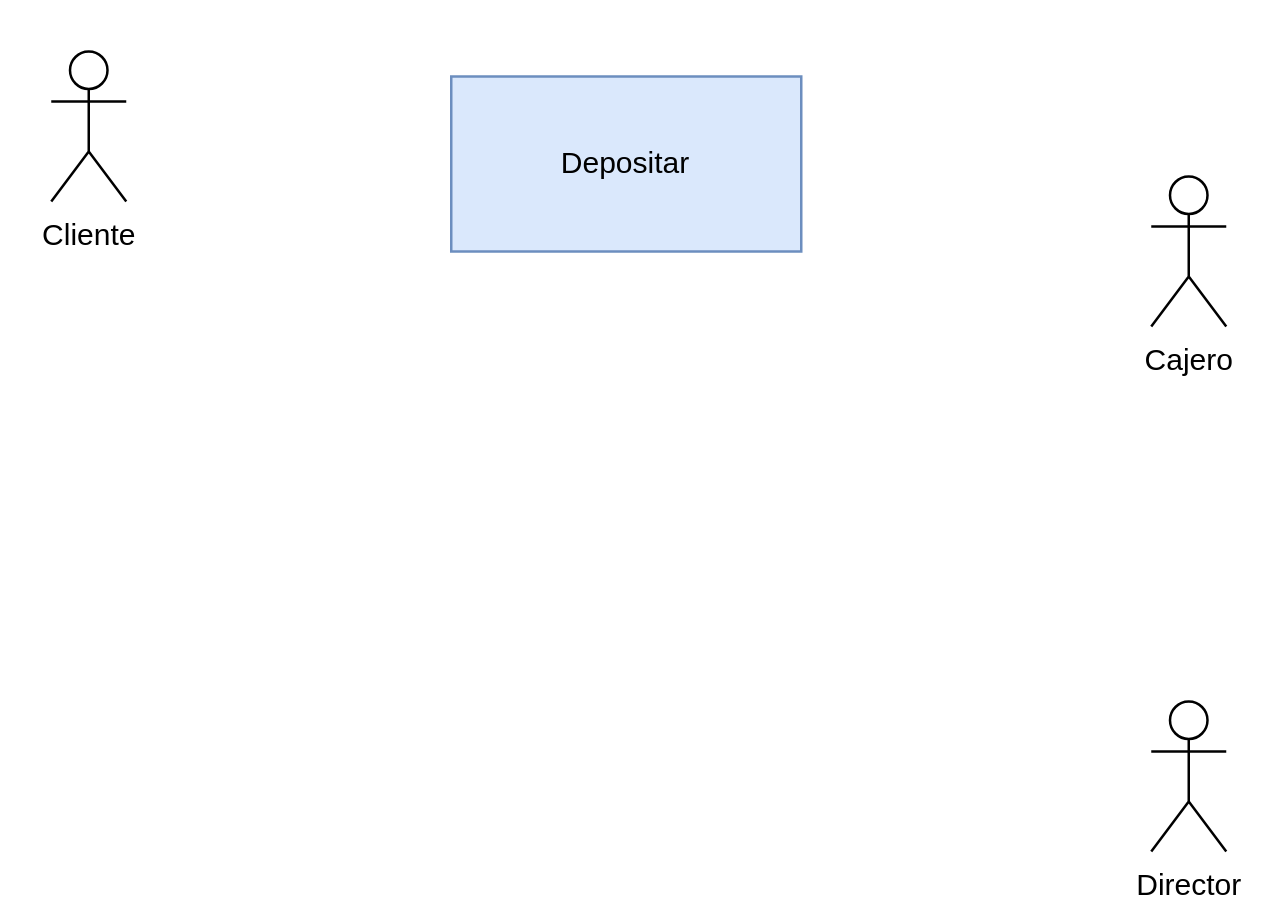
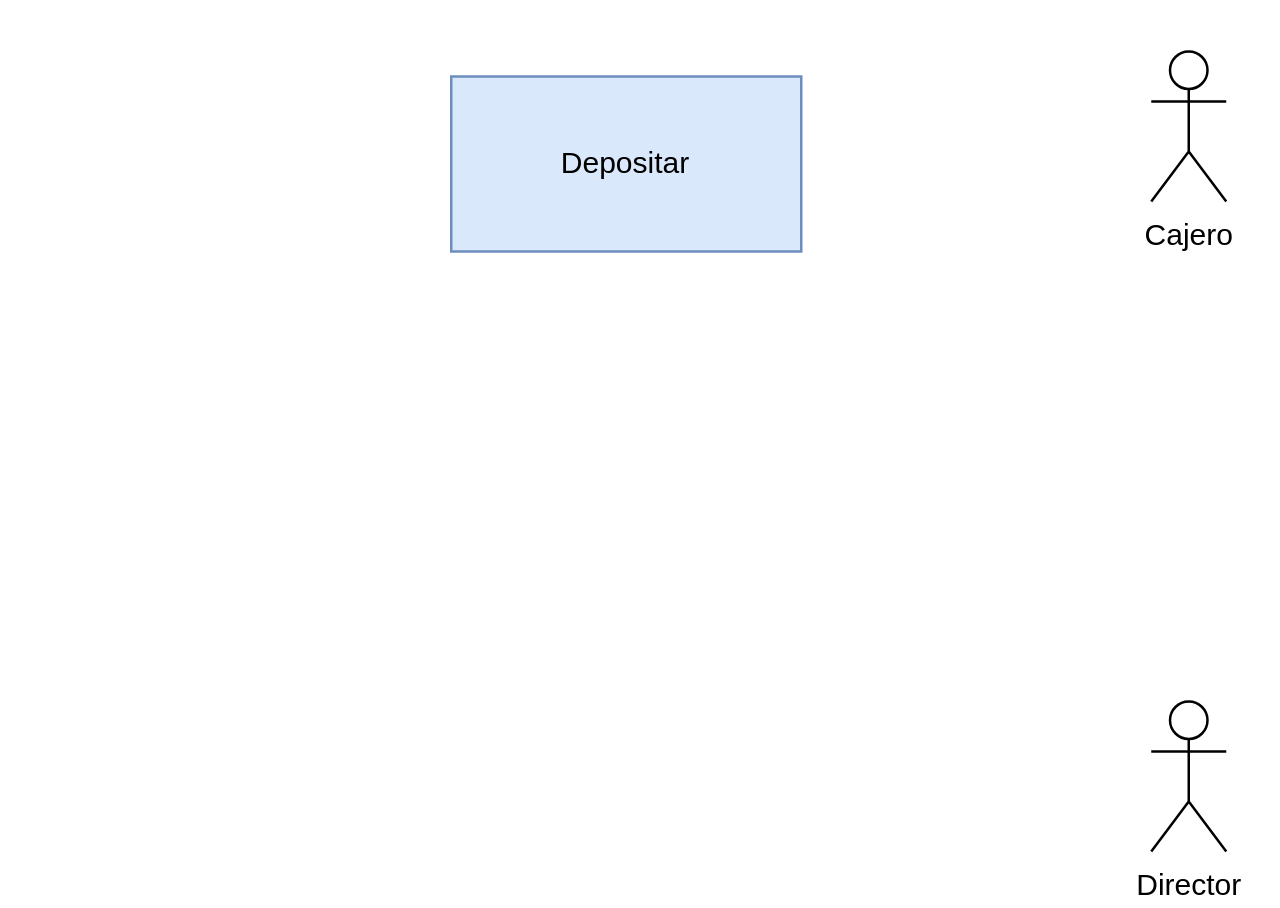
(89, 126) -> none
(1189, 251) -> (1189, 126)
